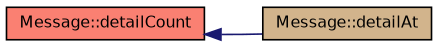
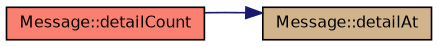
(242, 34) -> (225, 13)
